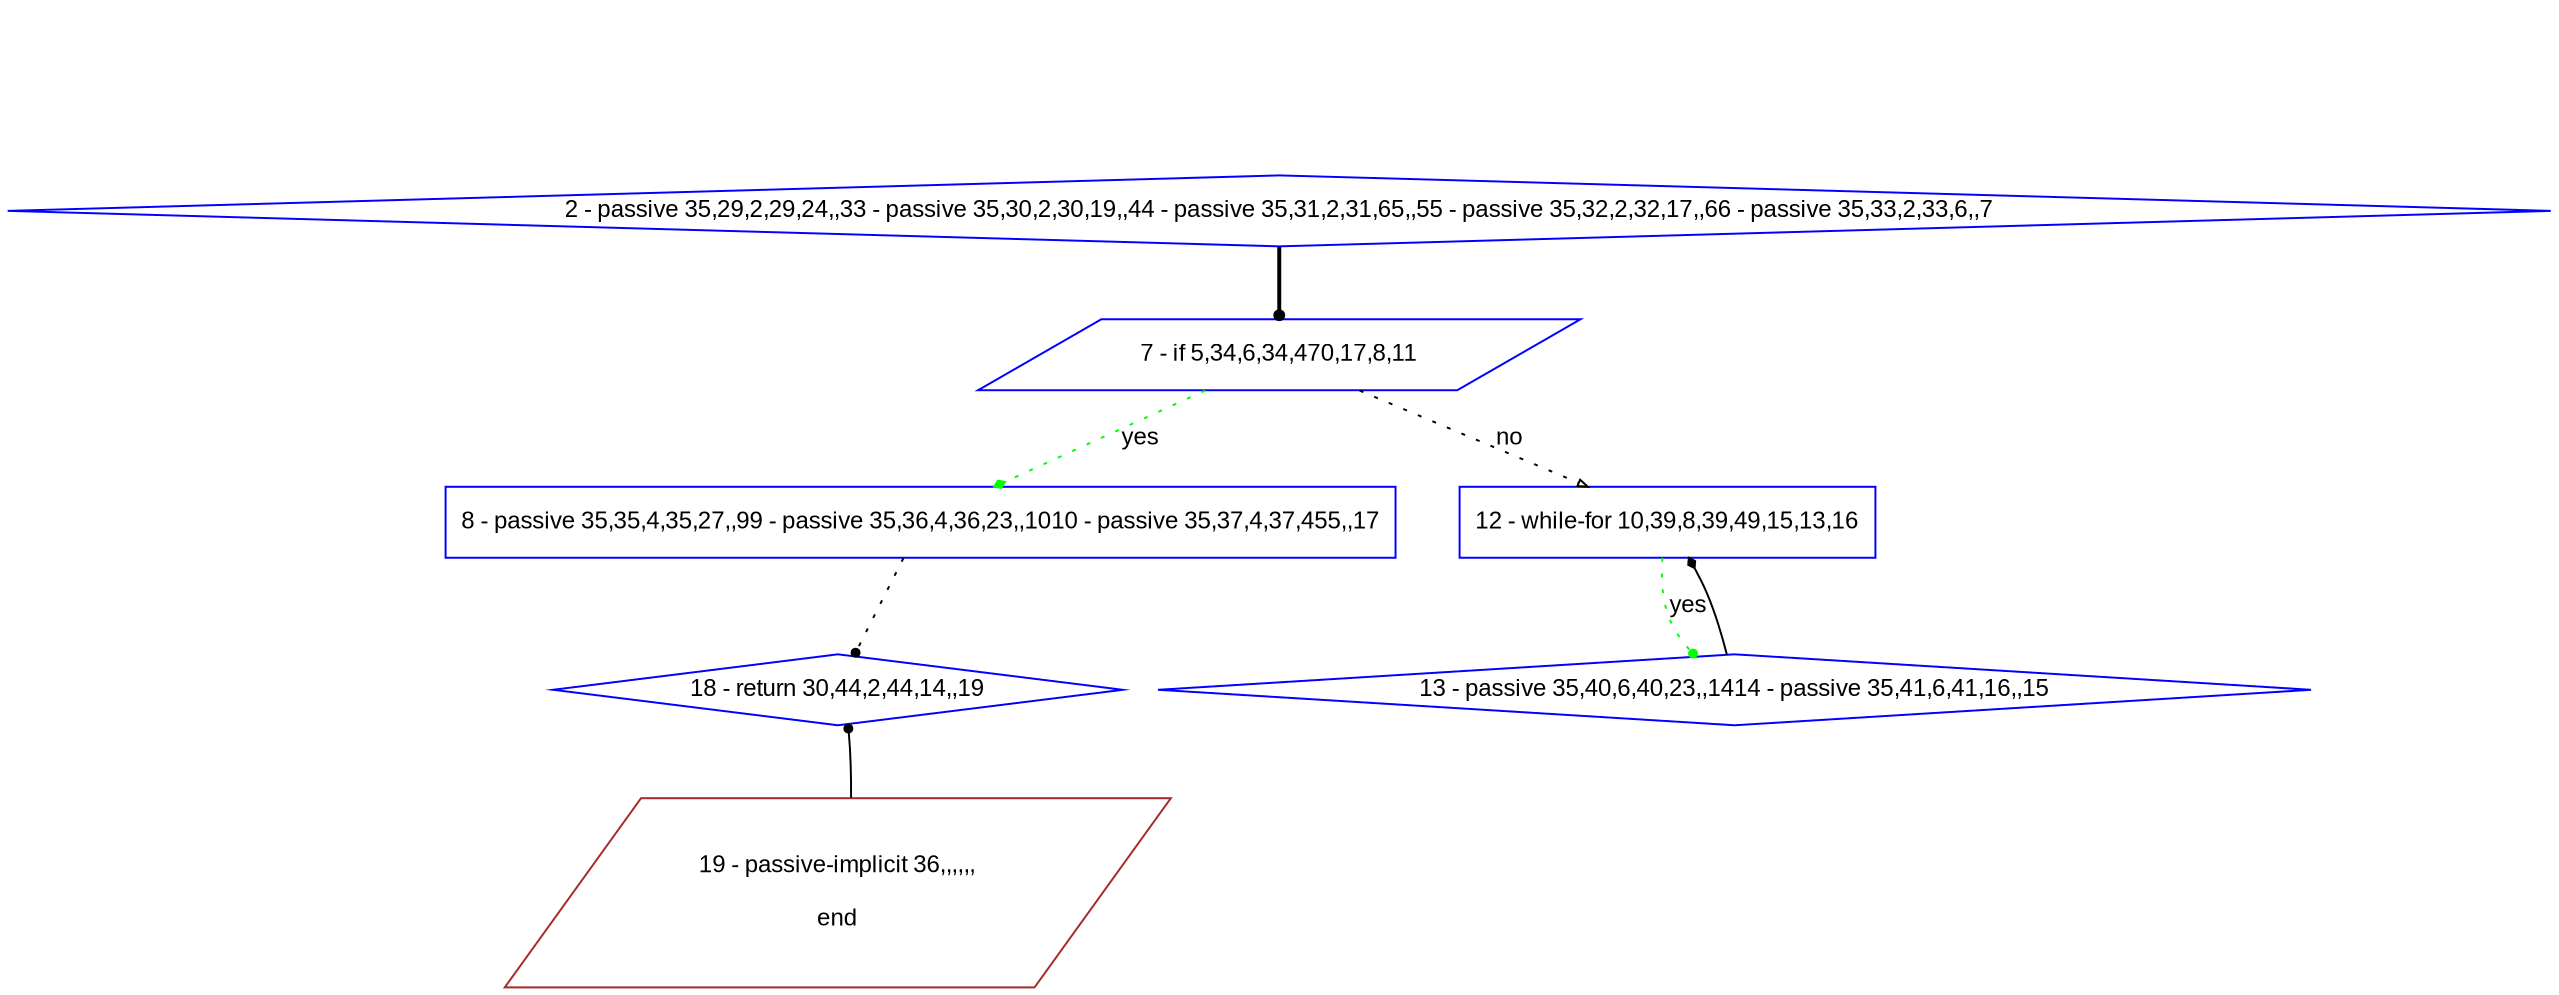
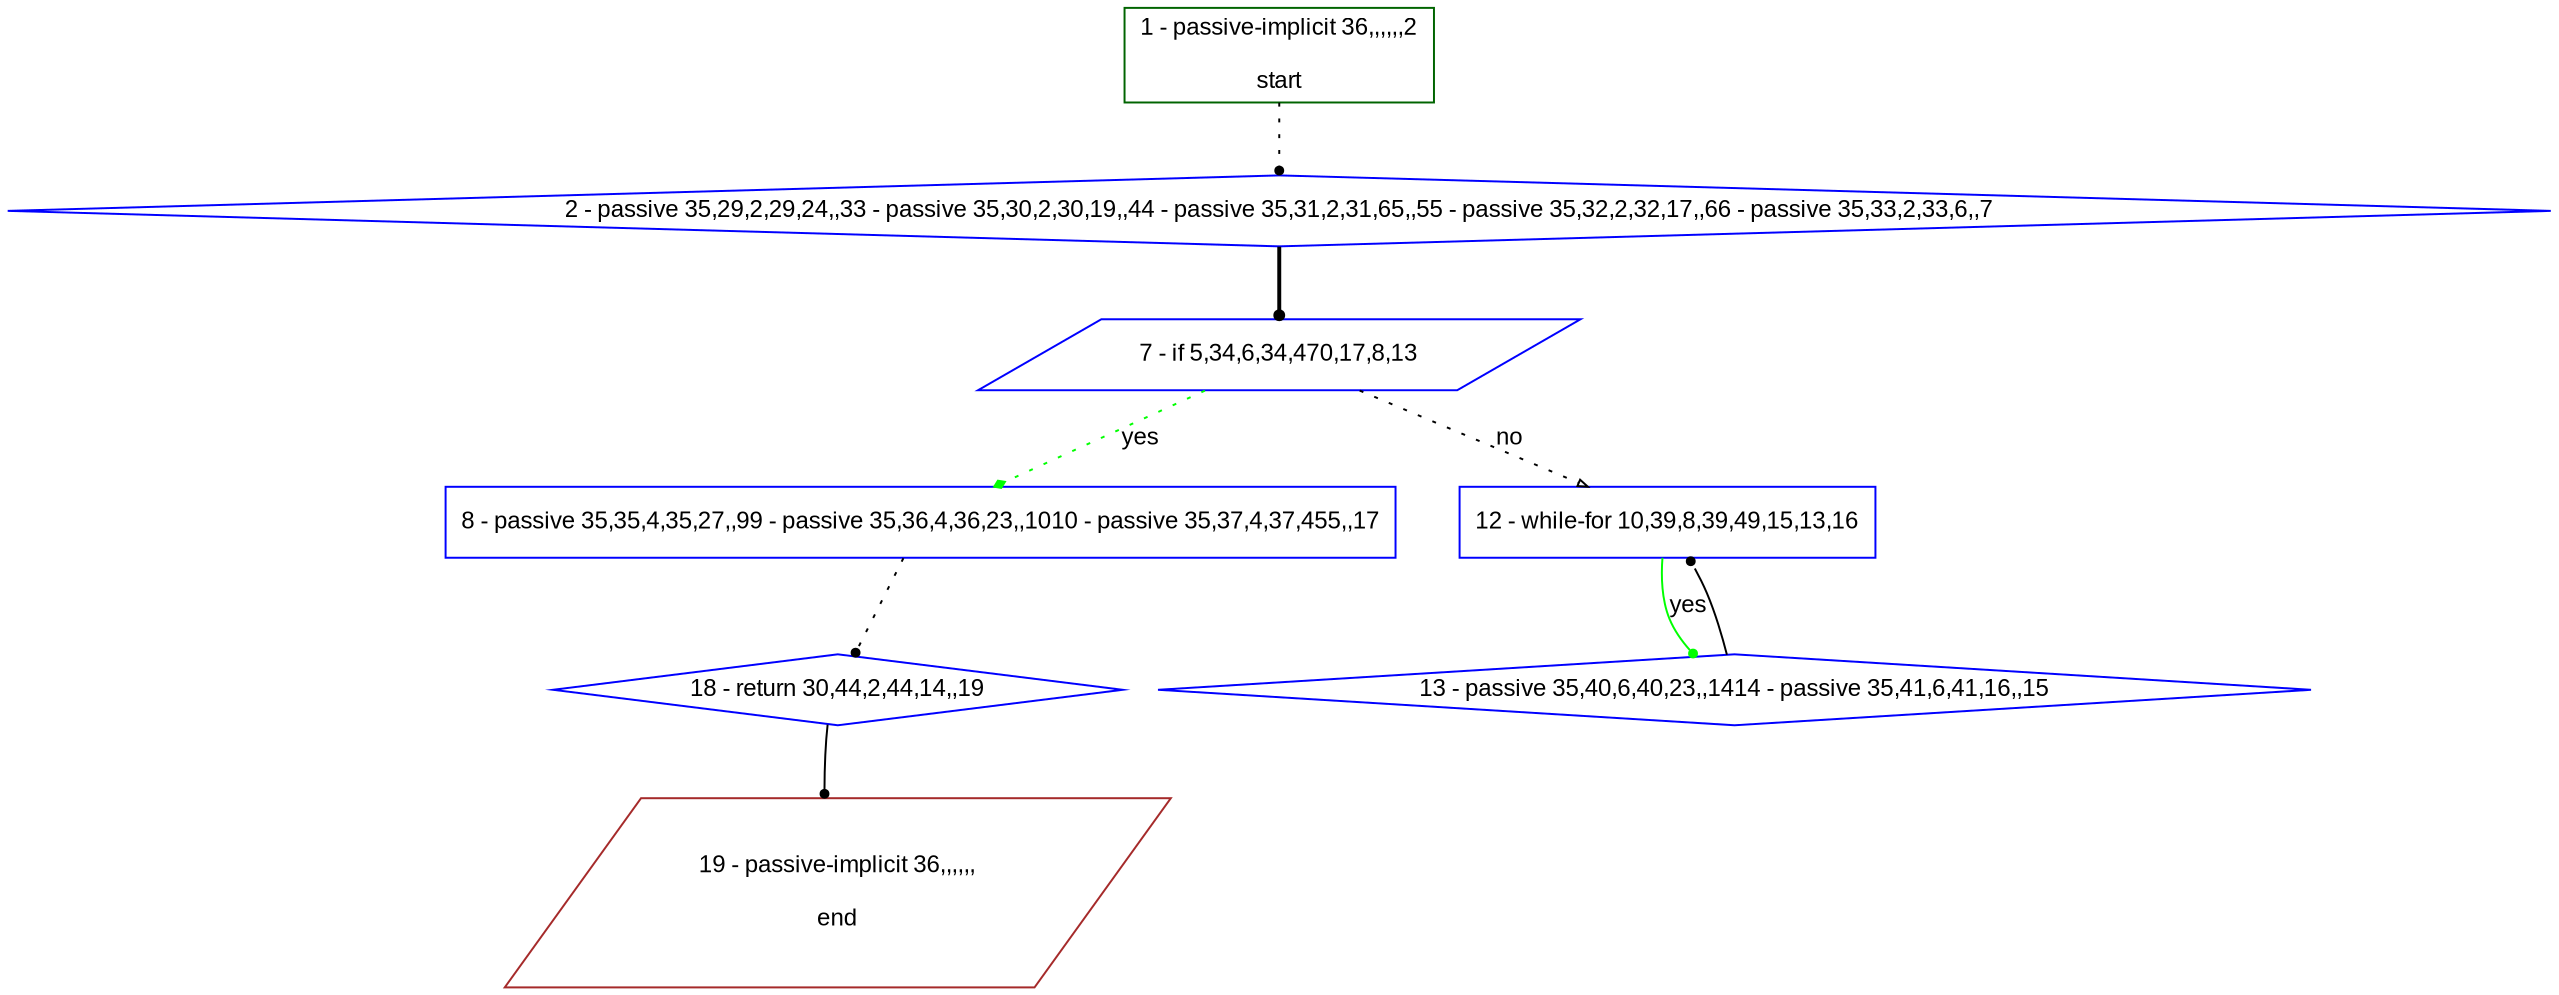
none -> (1279, 55)
(1279, 355) -> (1279, 355)
(1666, 607) -> (1666, 607)
(1714, 611) -> (1714, 611)
(851, 765) -> (825, 757)
